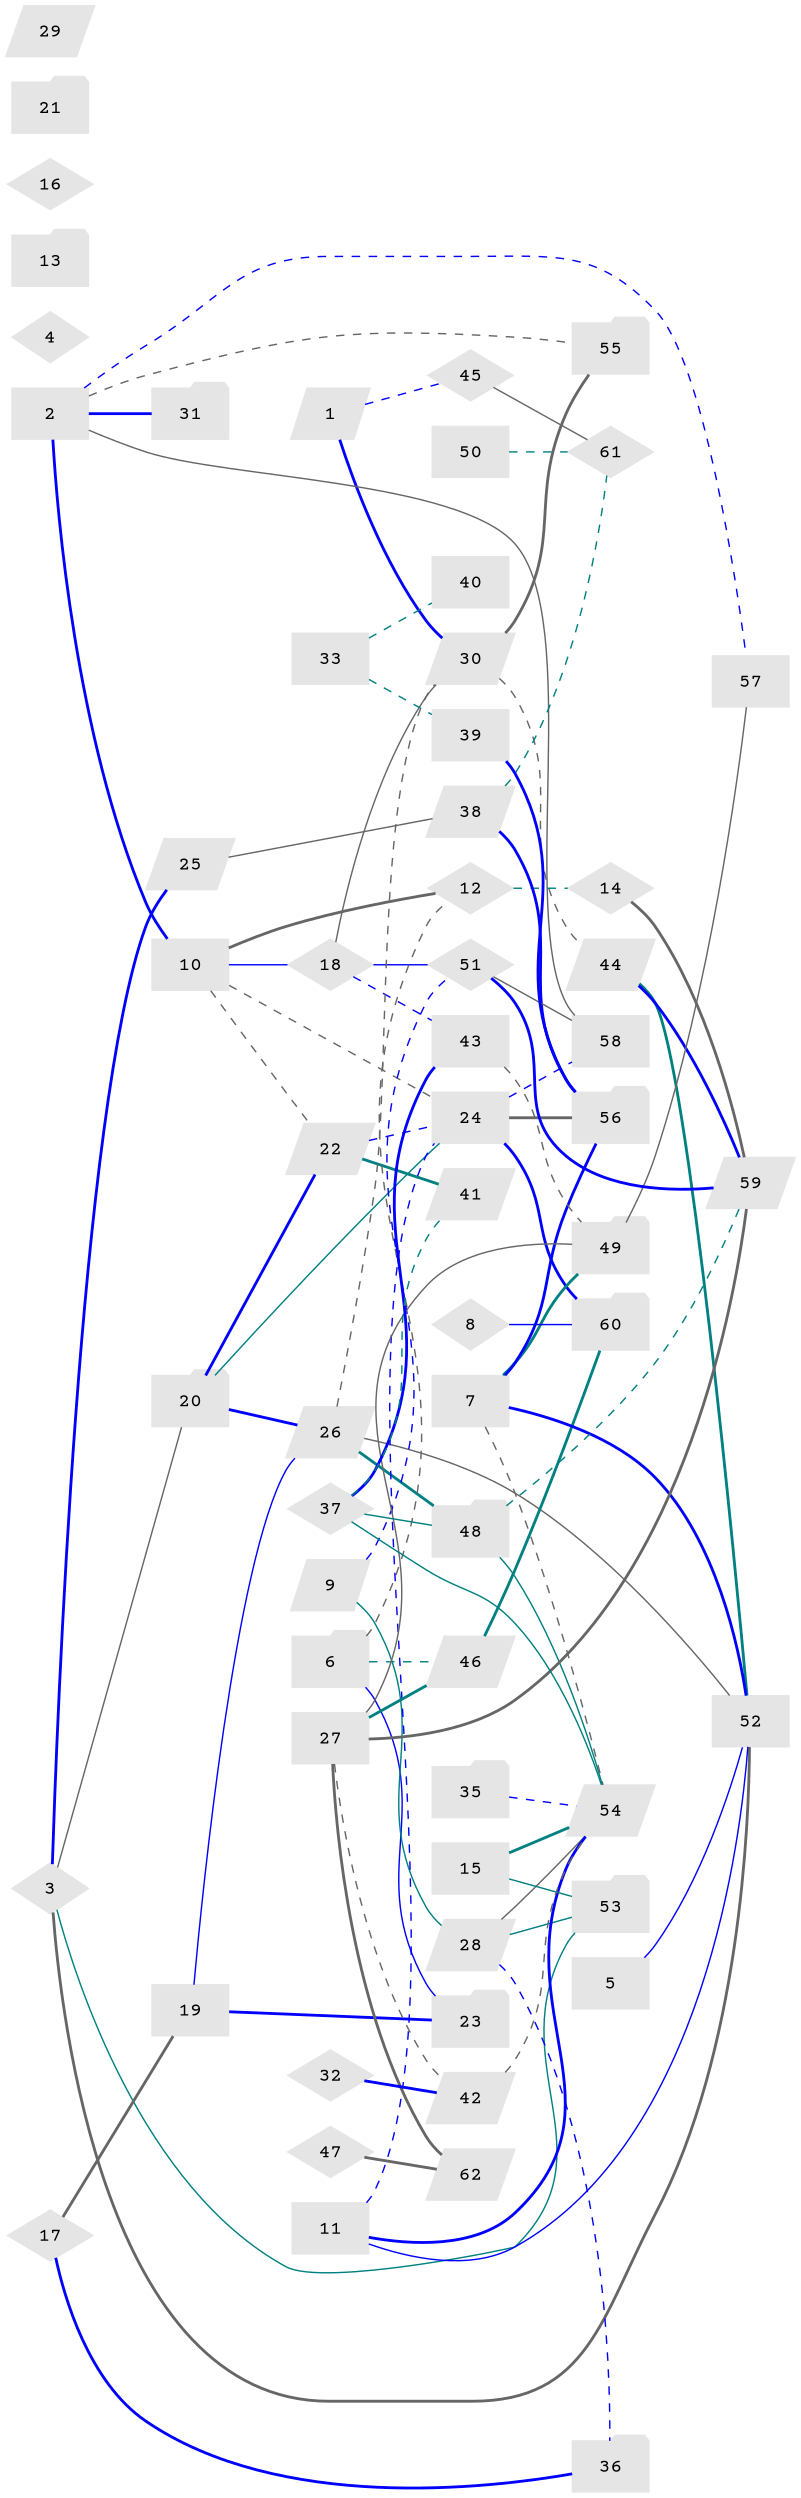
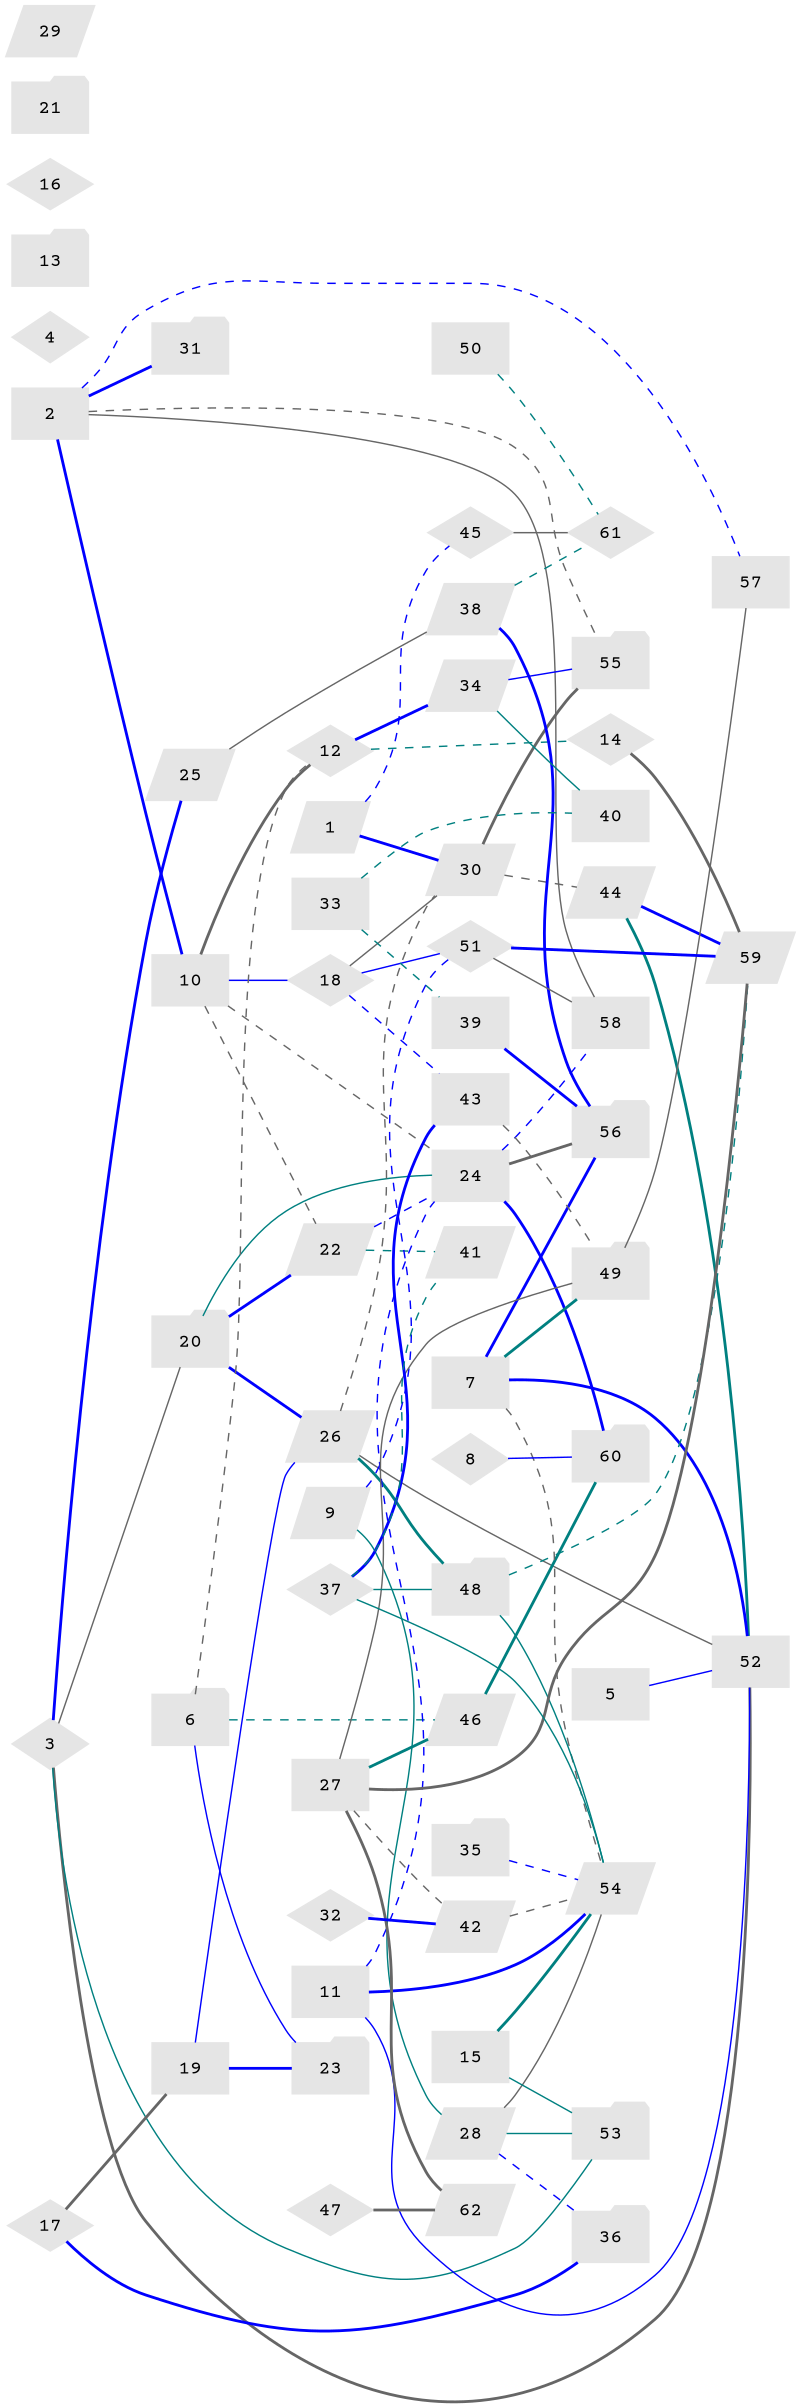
none -> (471, 686)
(401, 1172) -> (400, 1251)
